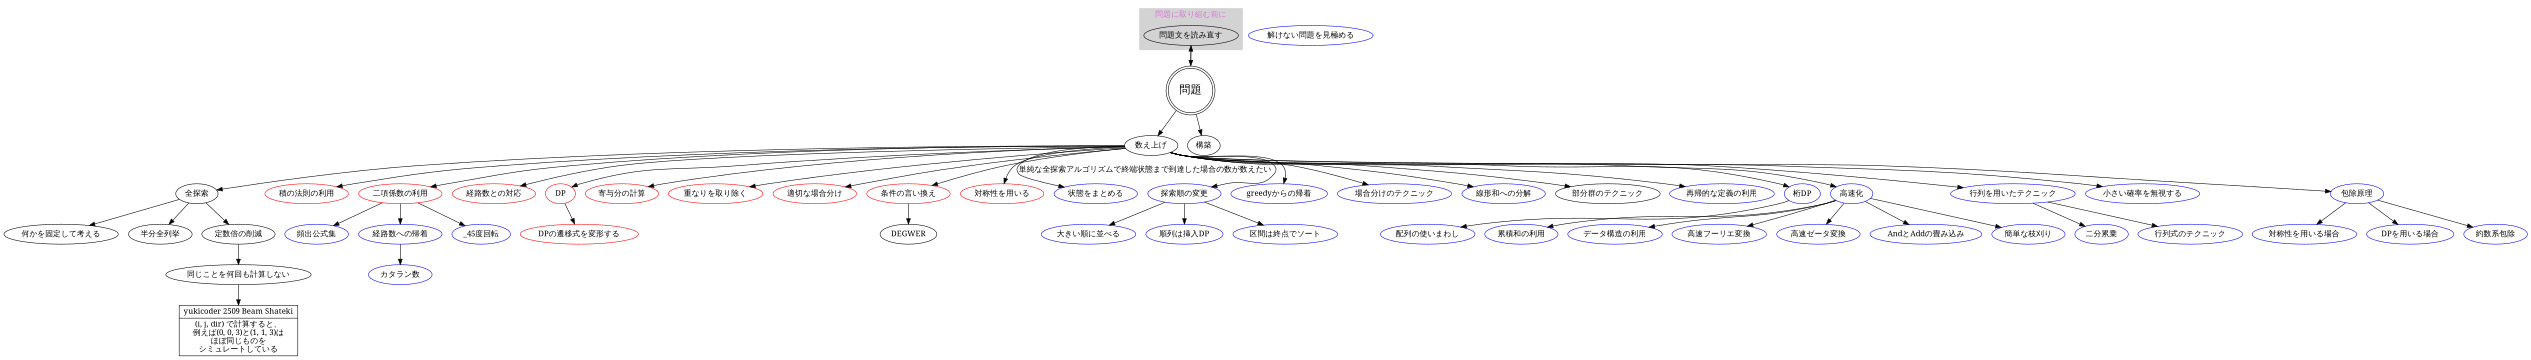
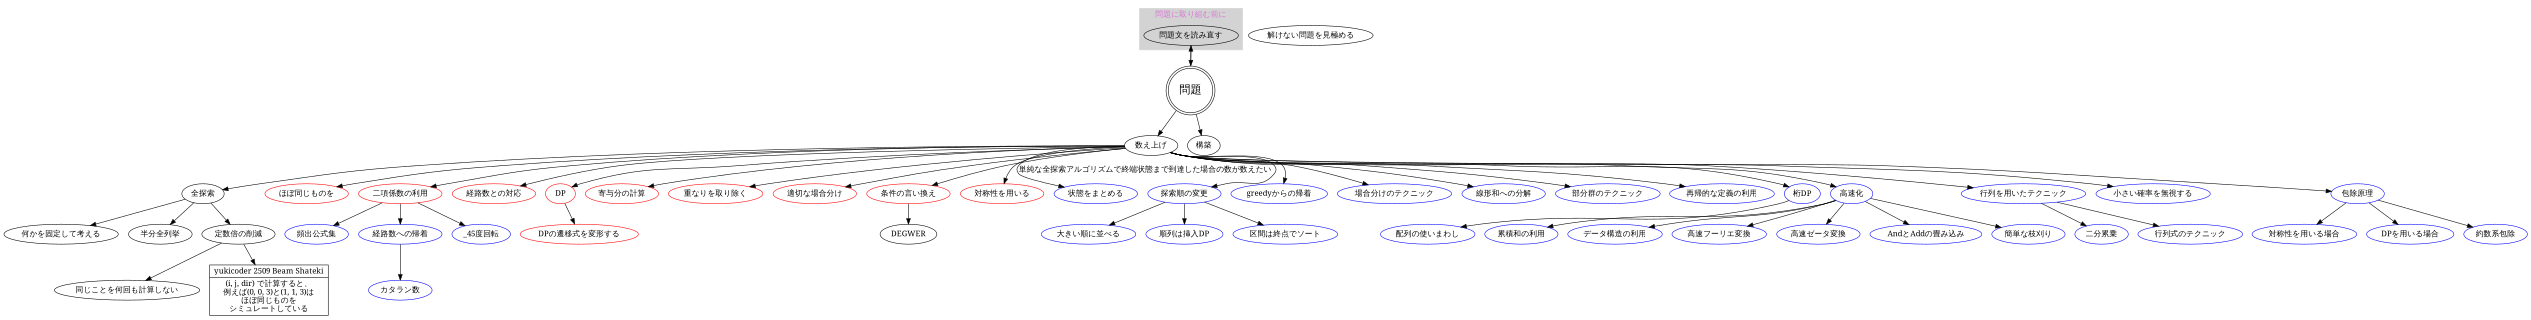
(1311, 35) -> (1311, 35)
(307, 194) -> (307, 194)
(1608, 194) -> (1608, 194)
(238, 292) -> (248, 252)
